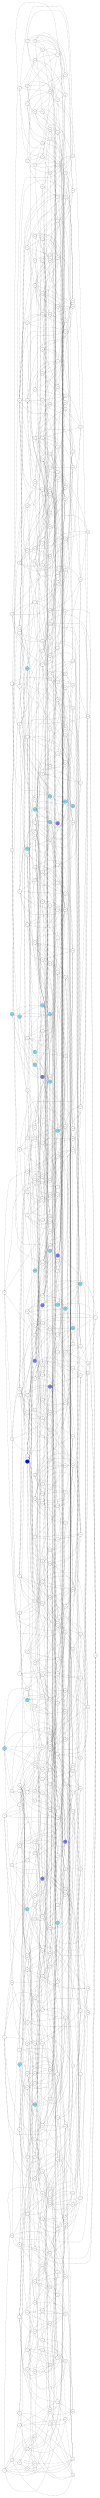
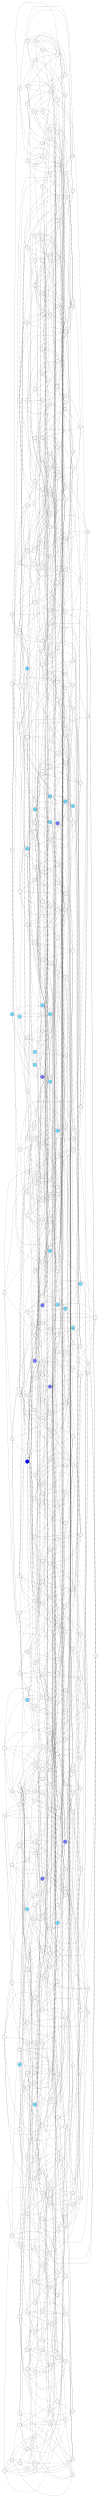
(58, 1255) -> (58, 1255)
(35, 1271) -> (35, 1271)
(4, 1748) -> (4, 1748)
